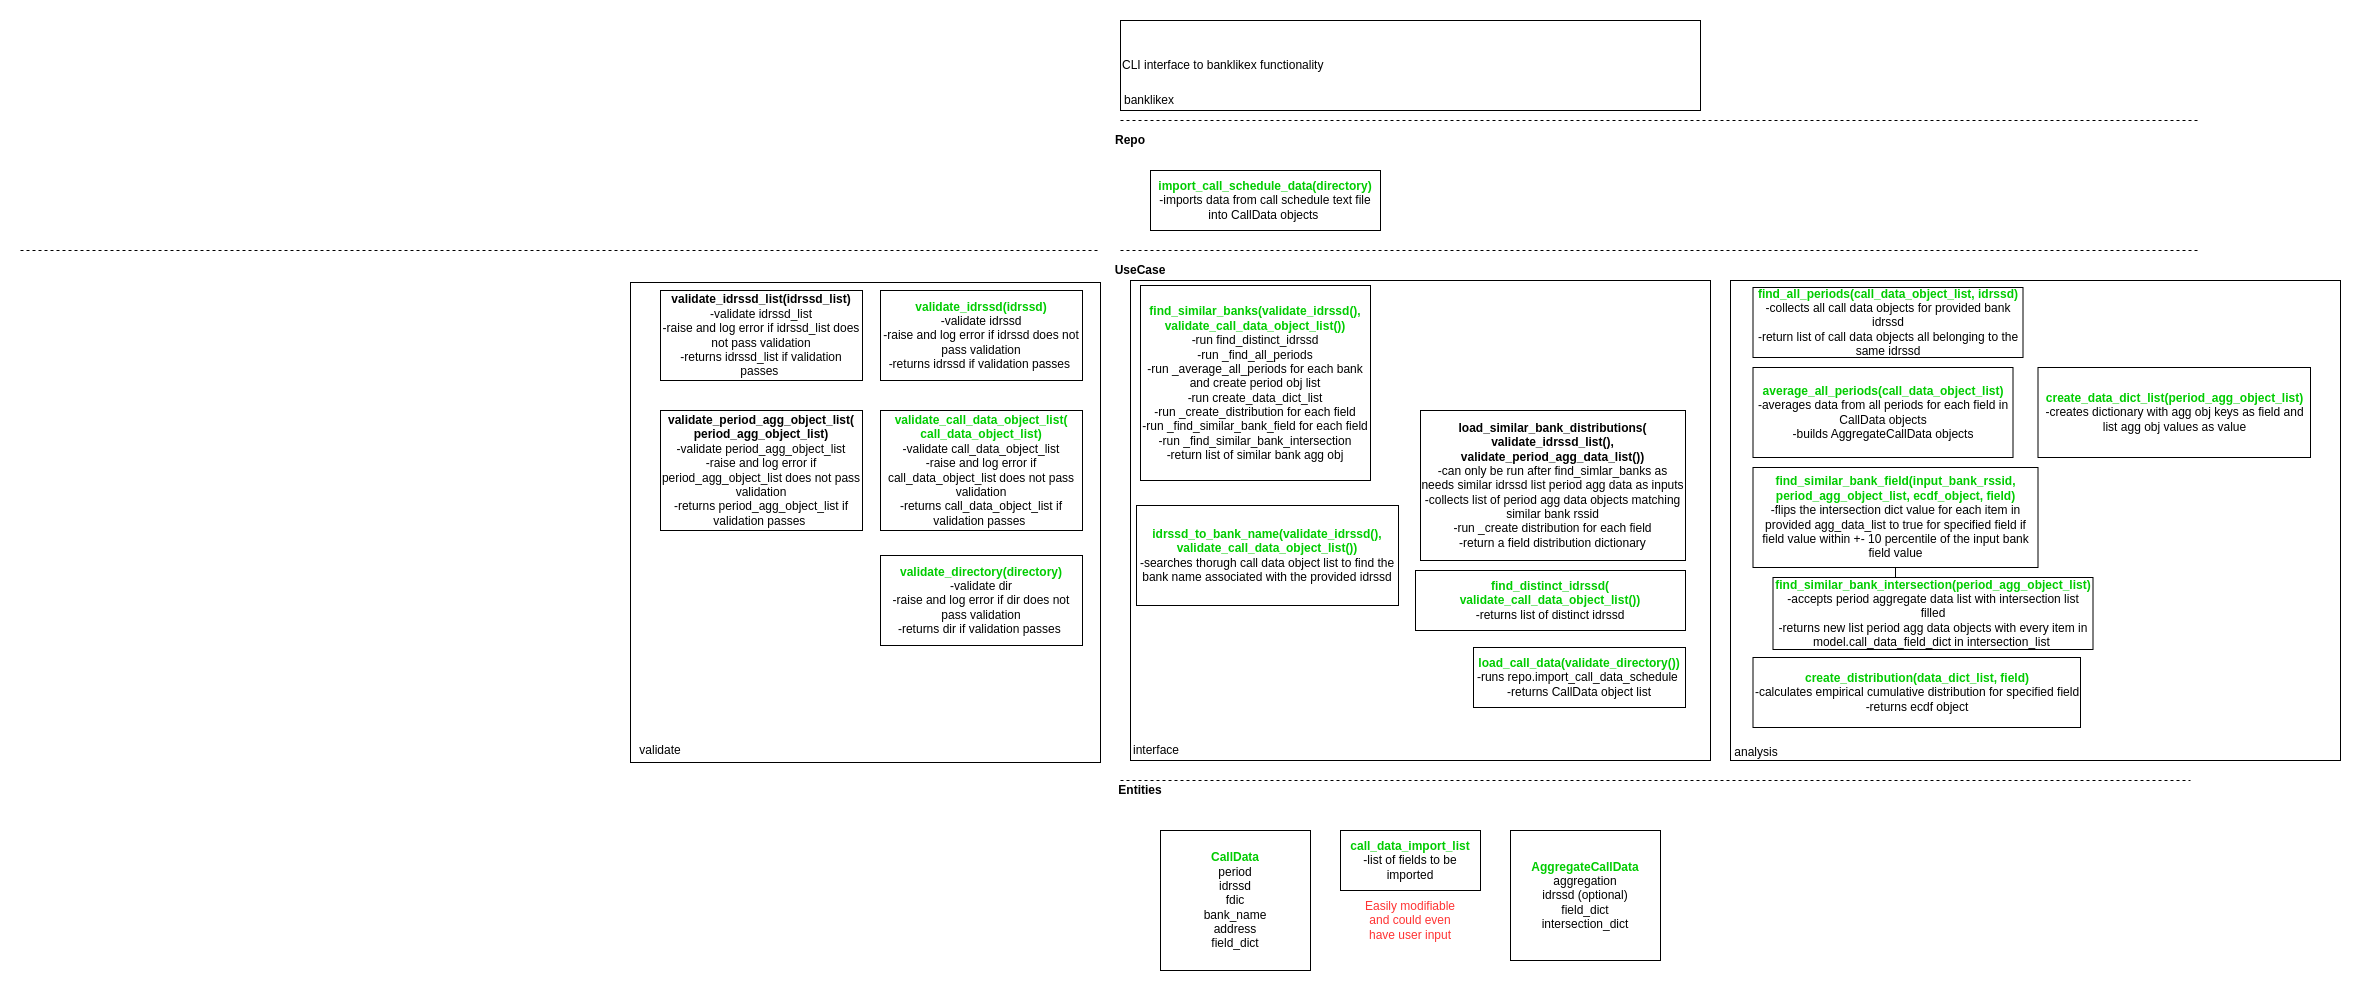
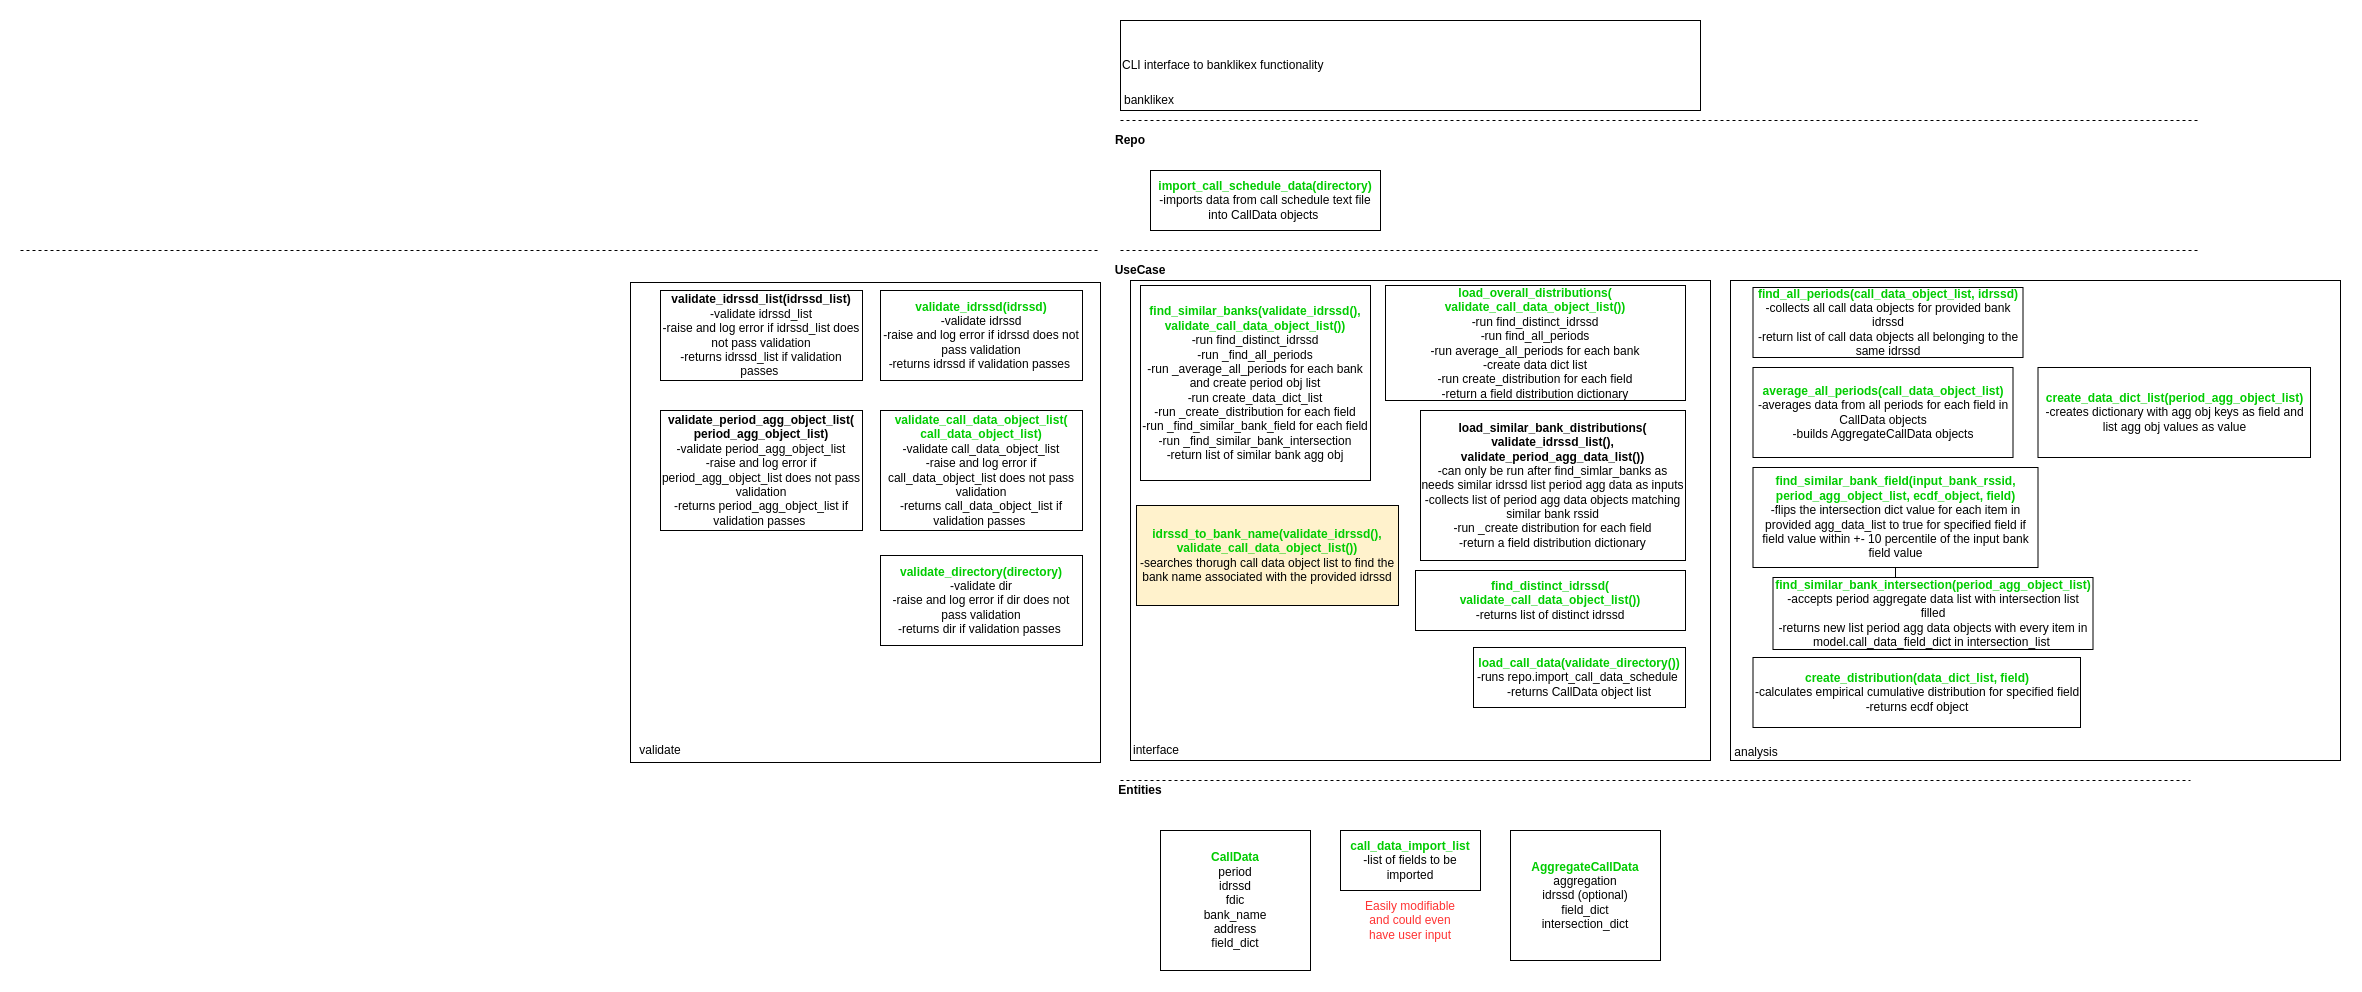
none -> (1536, 343)
(1268, 556) -> (1268, 556)
